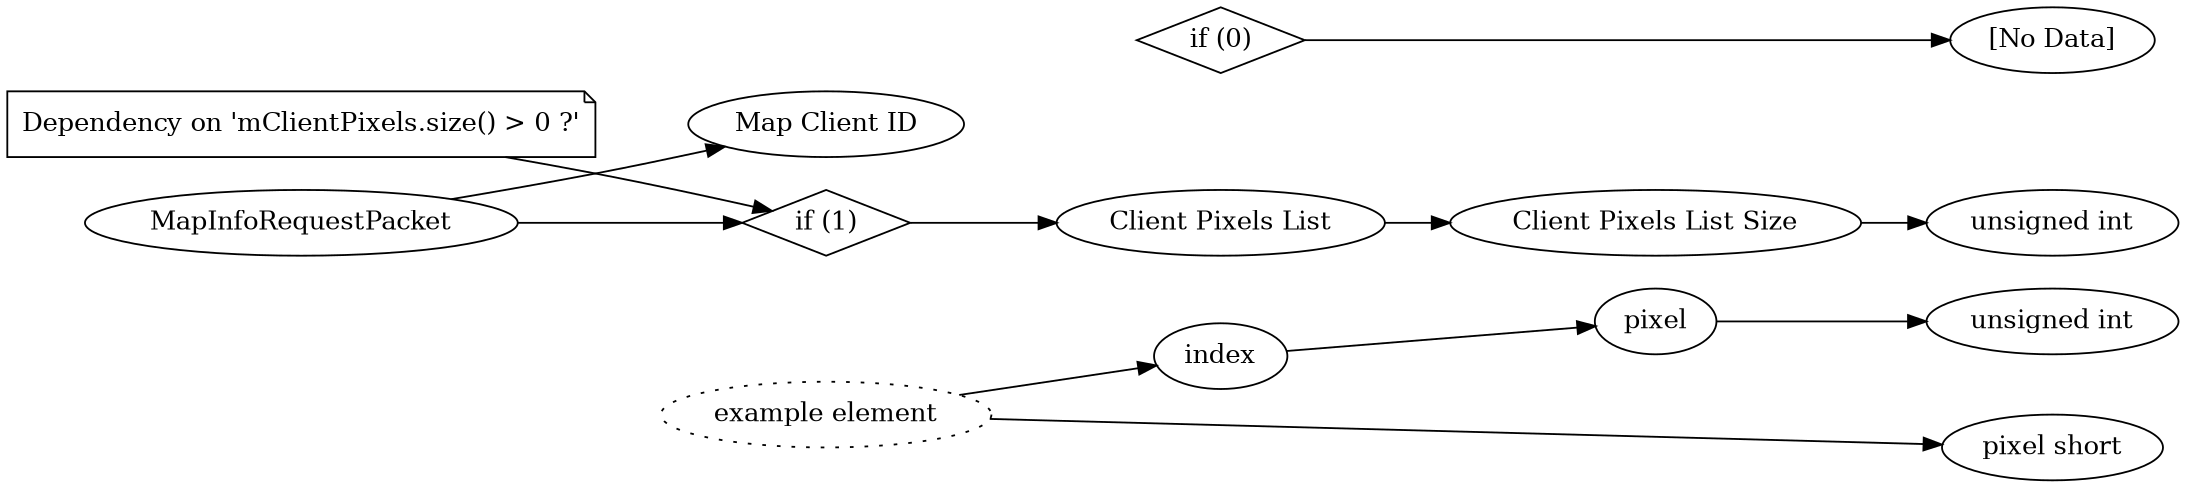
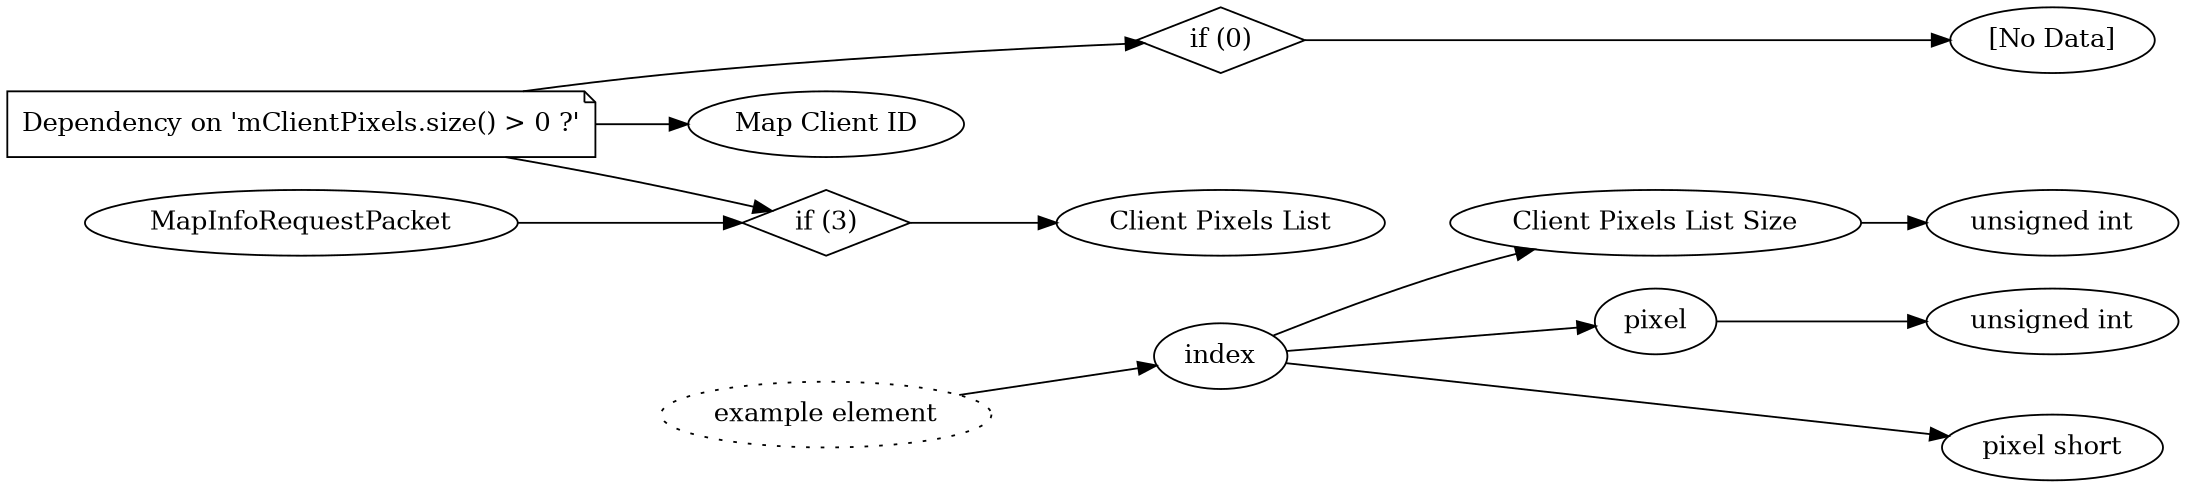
none -> (824, 61)
(560, 180) -> (633, 124)
(826, 223) -> (826, 223)
(1408, 223) -> (1394, 291)
(1457, 431) -> (1608, 399)
